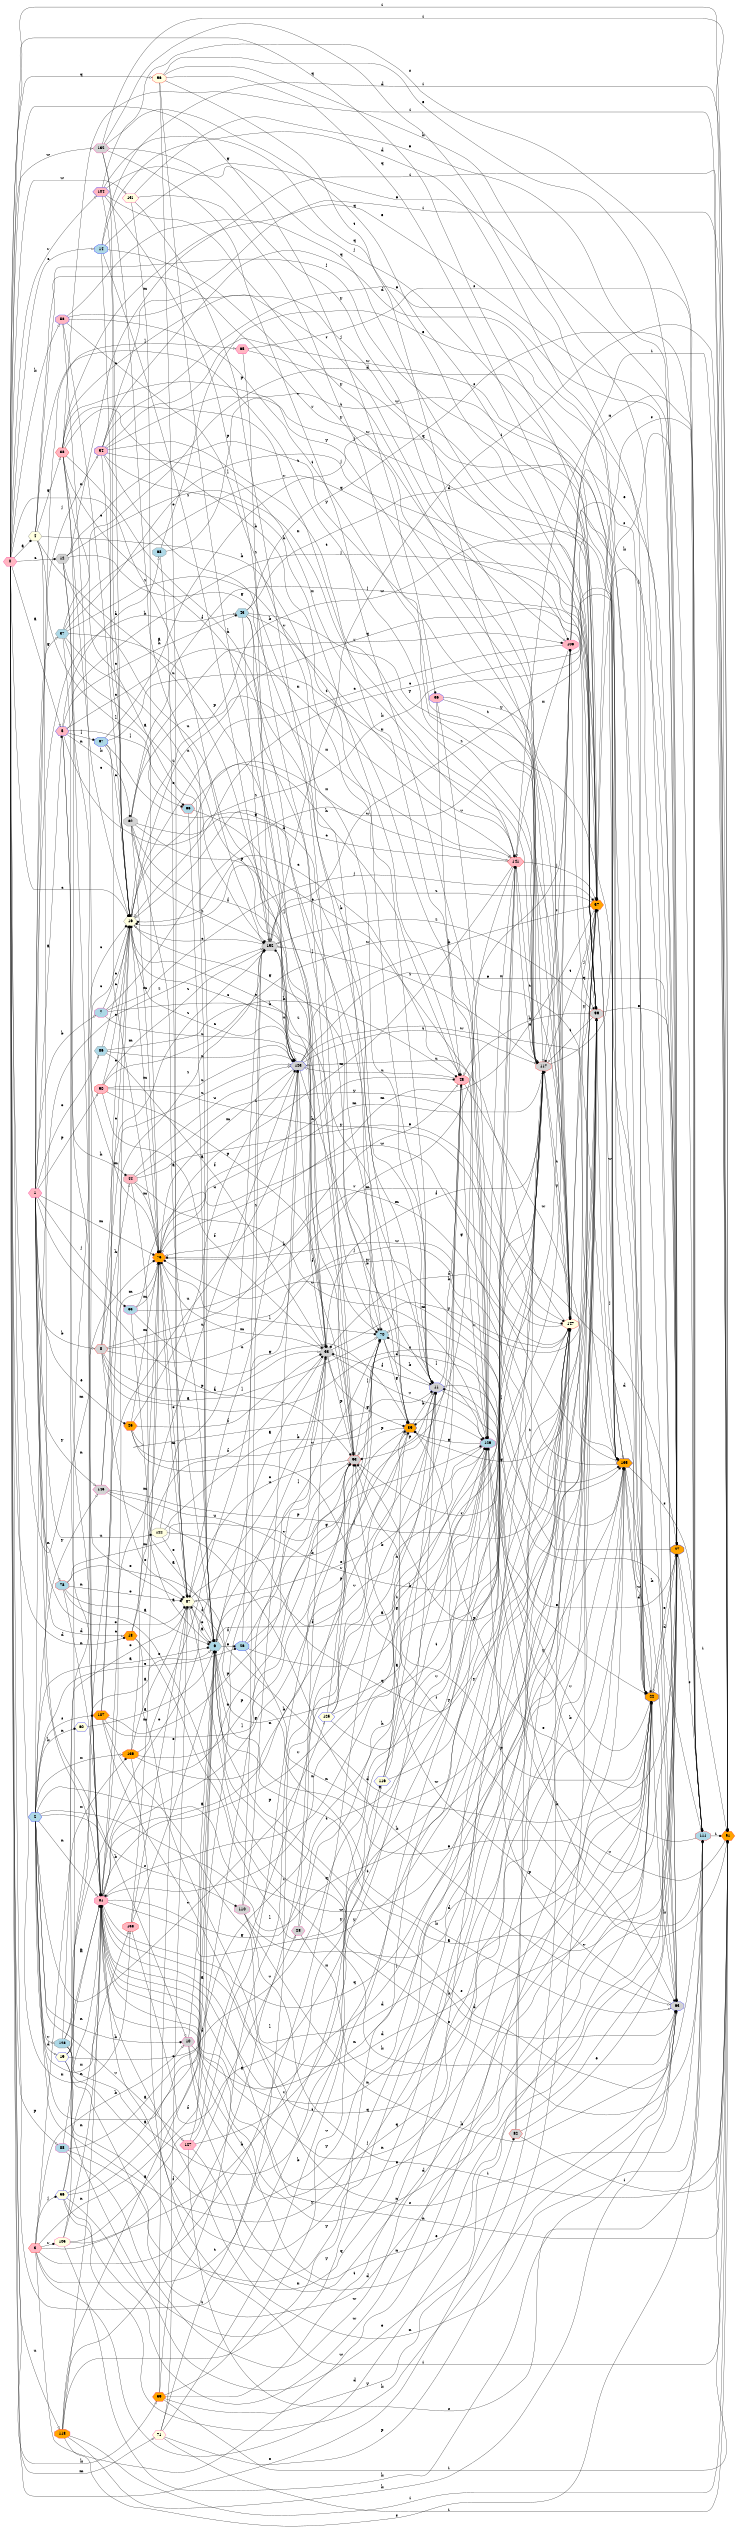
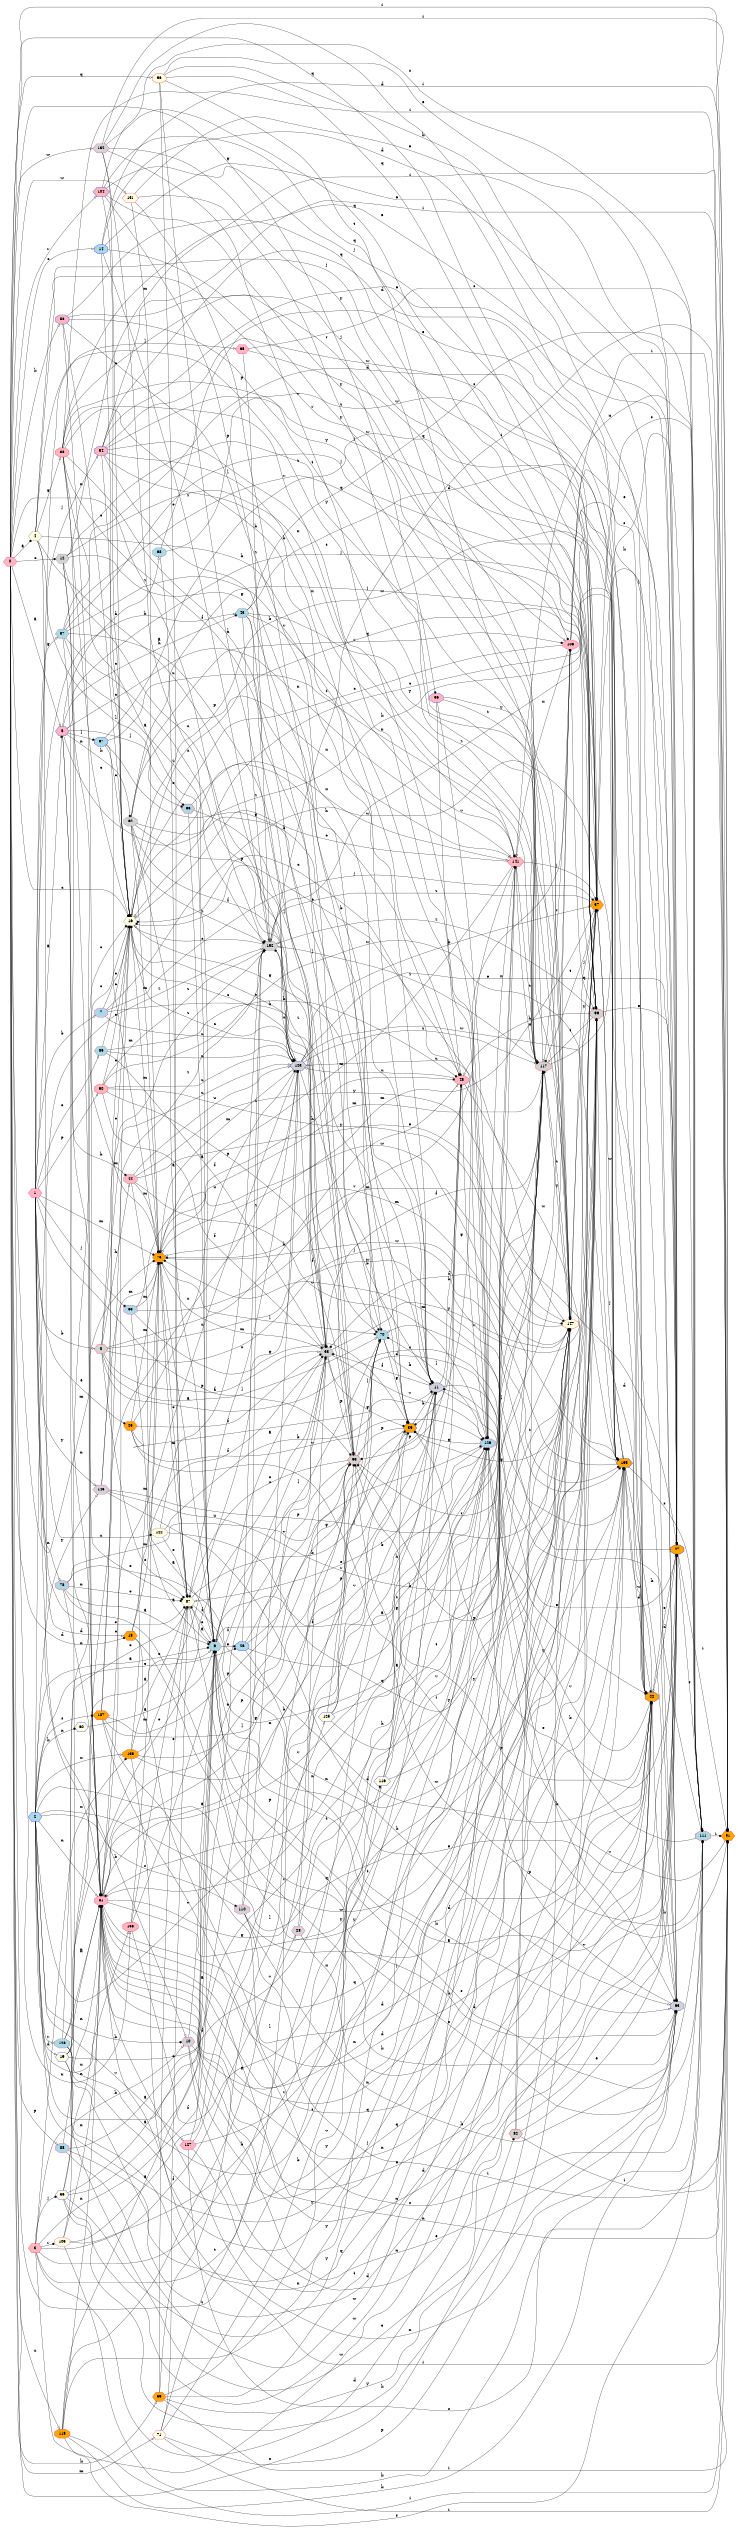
(62, 452) -> (62, 452)
